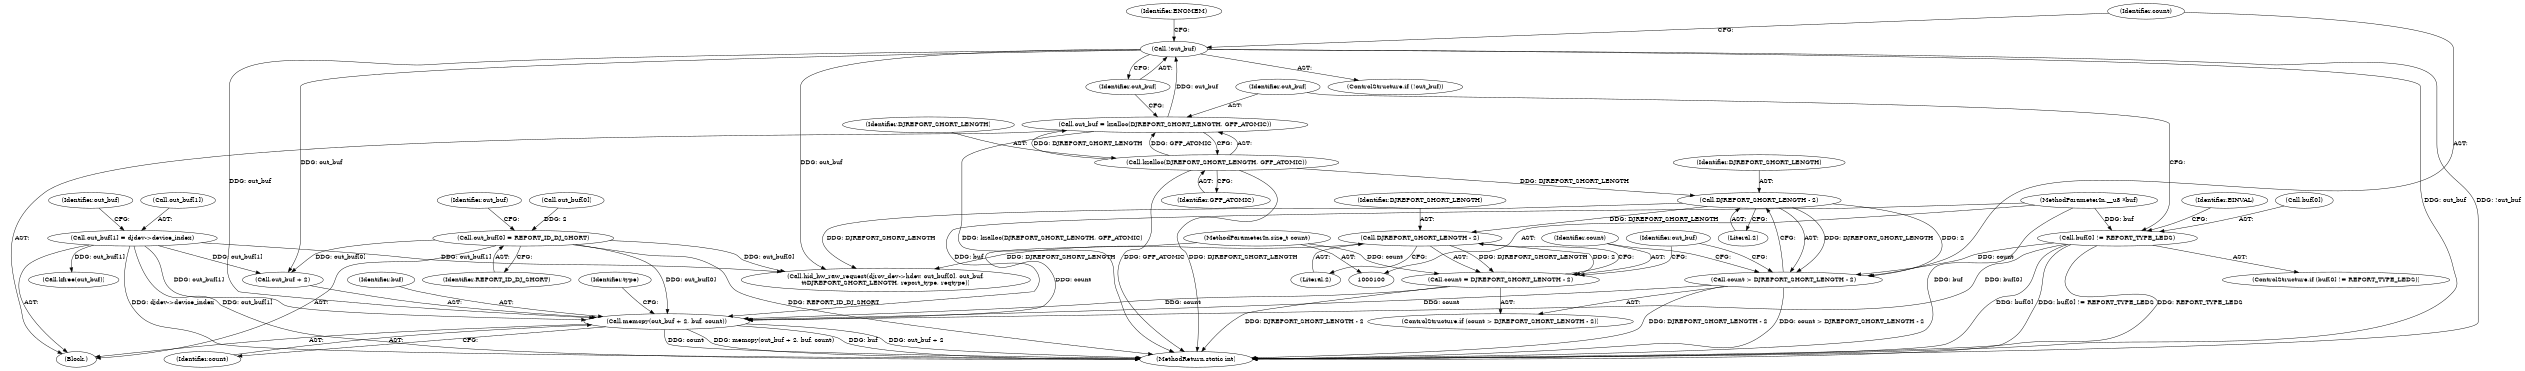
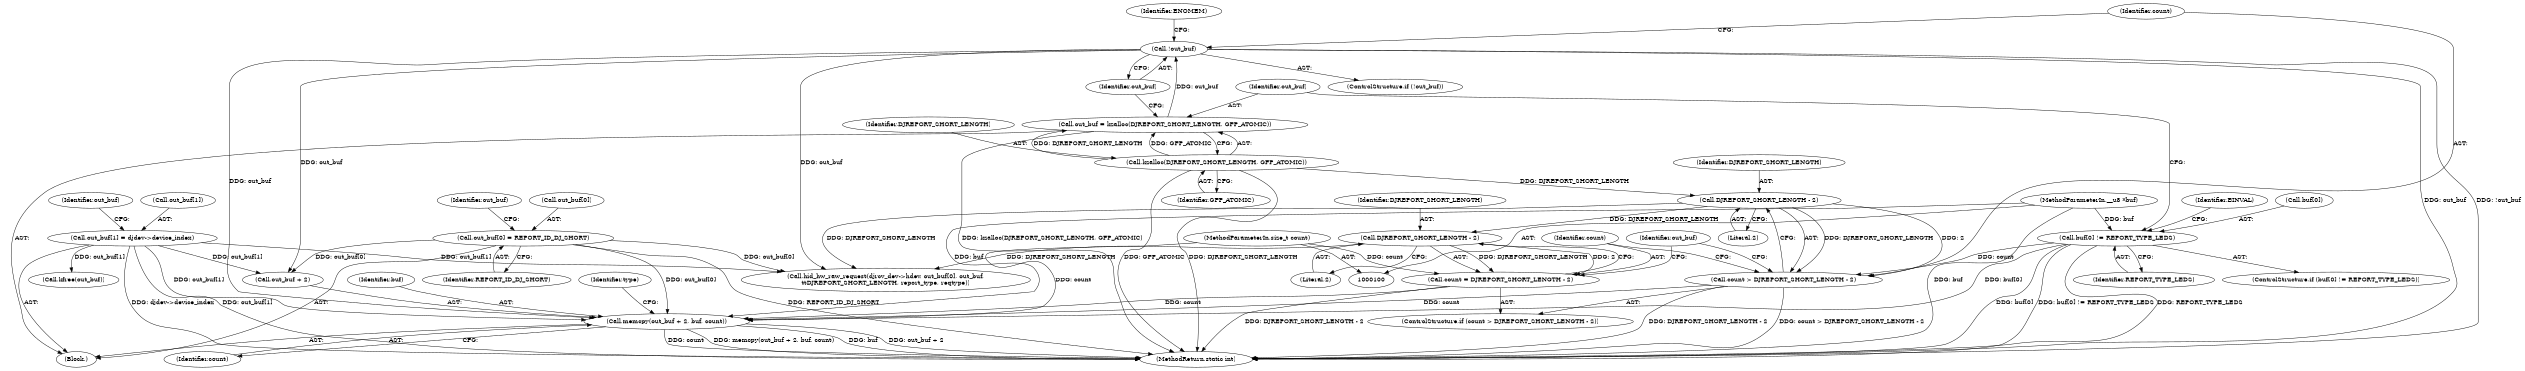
(555, 219) -> (555, 219)
none -> (2144, 280)
